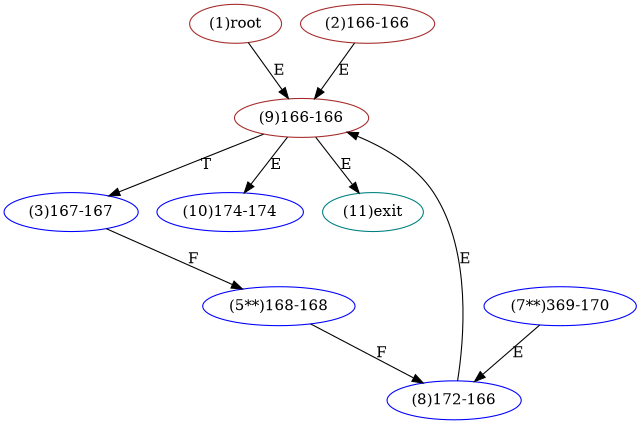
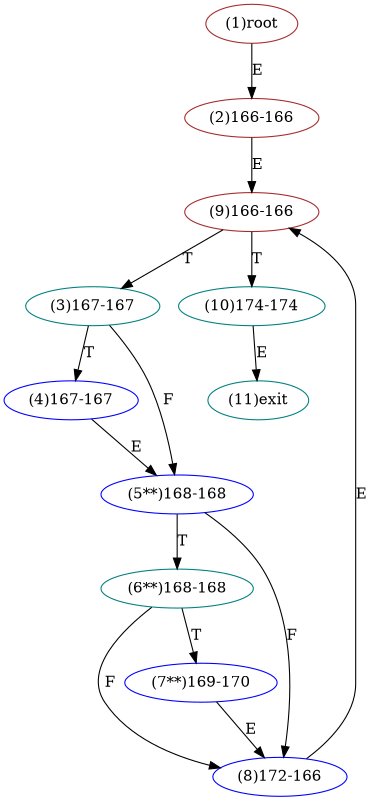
(265, 66) -> (252, 65)
(334, 161) -> (255, 348)
(276, 165) -> (257, 259)
(71, 212) -> (93, 306)
(230, 212) -> (252, 306)
(560, 306) -> (201, 683)
none -> (71, 400)
none -> (177, 589)
